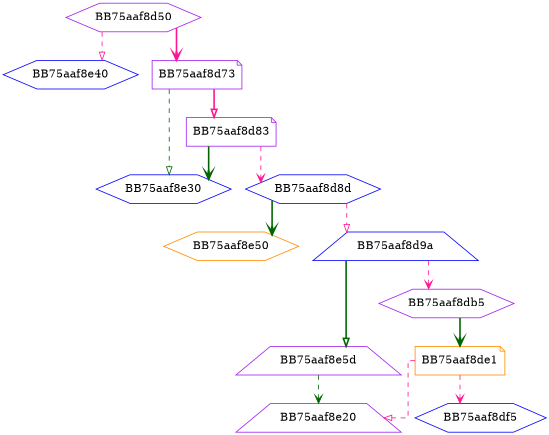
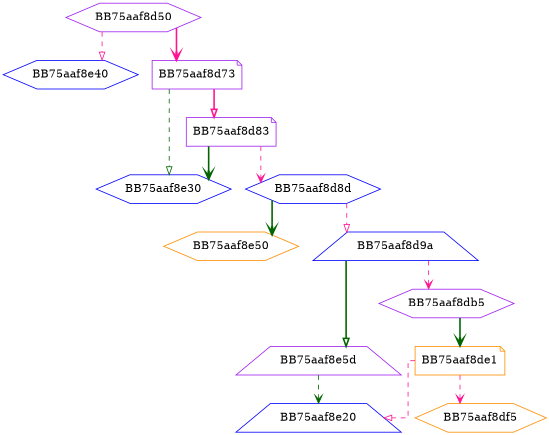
(319, 418) -> (319, 418)
(481, 418) -> (481, 418)
